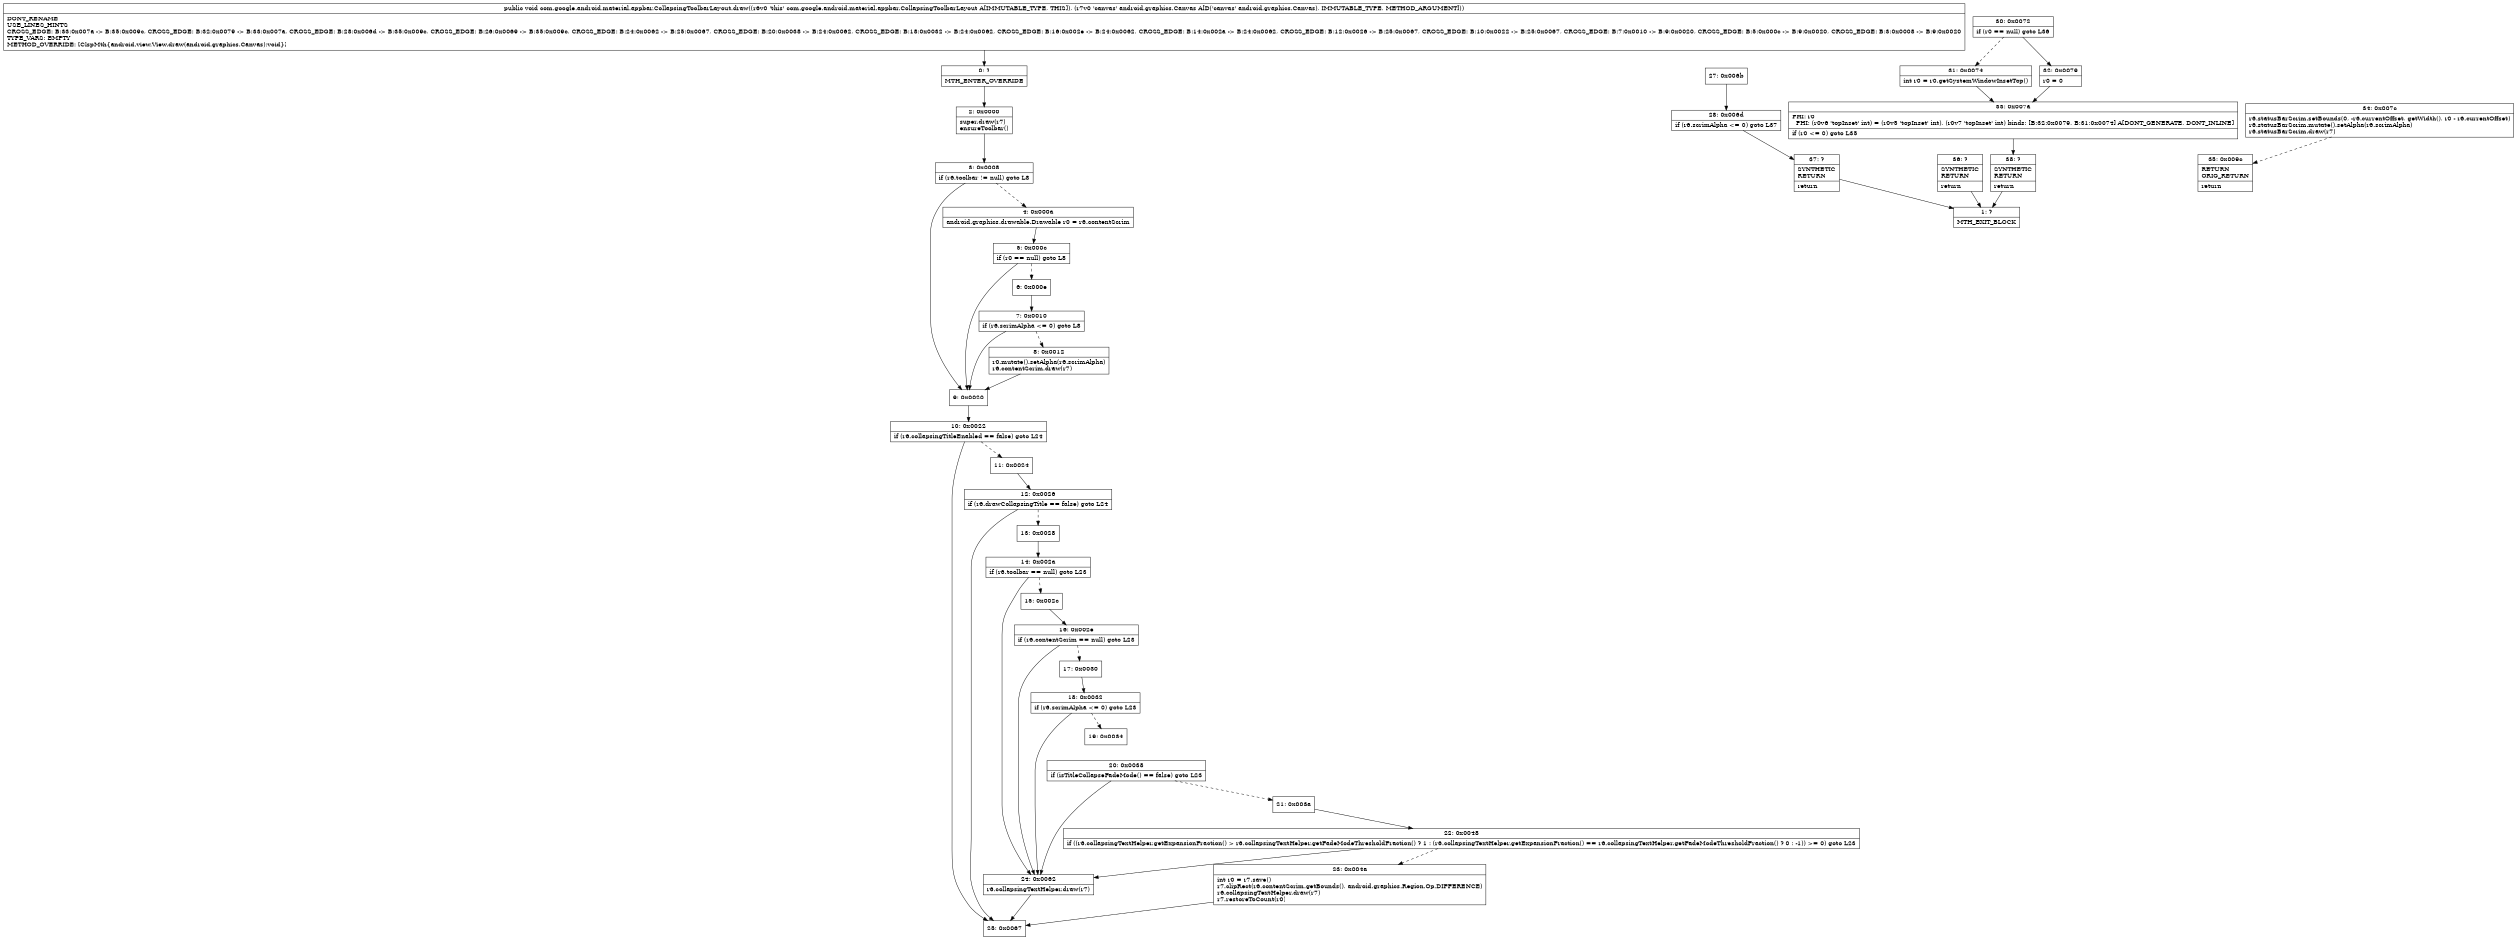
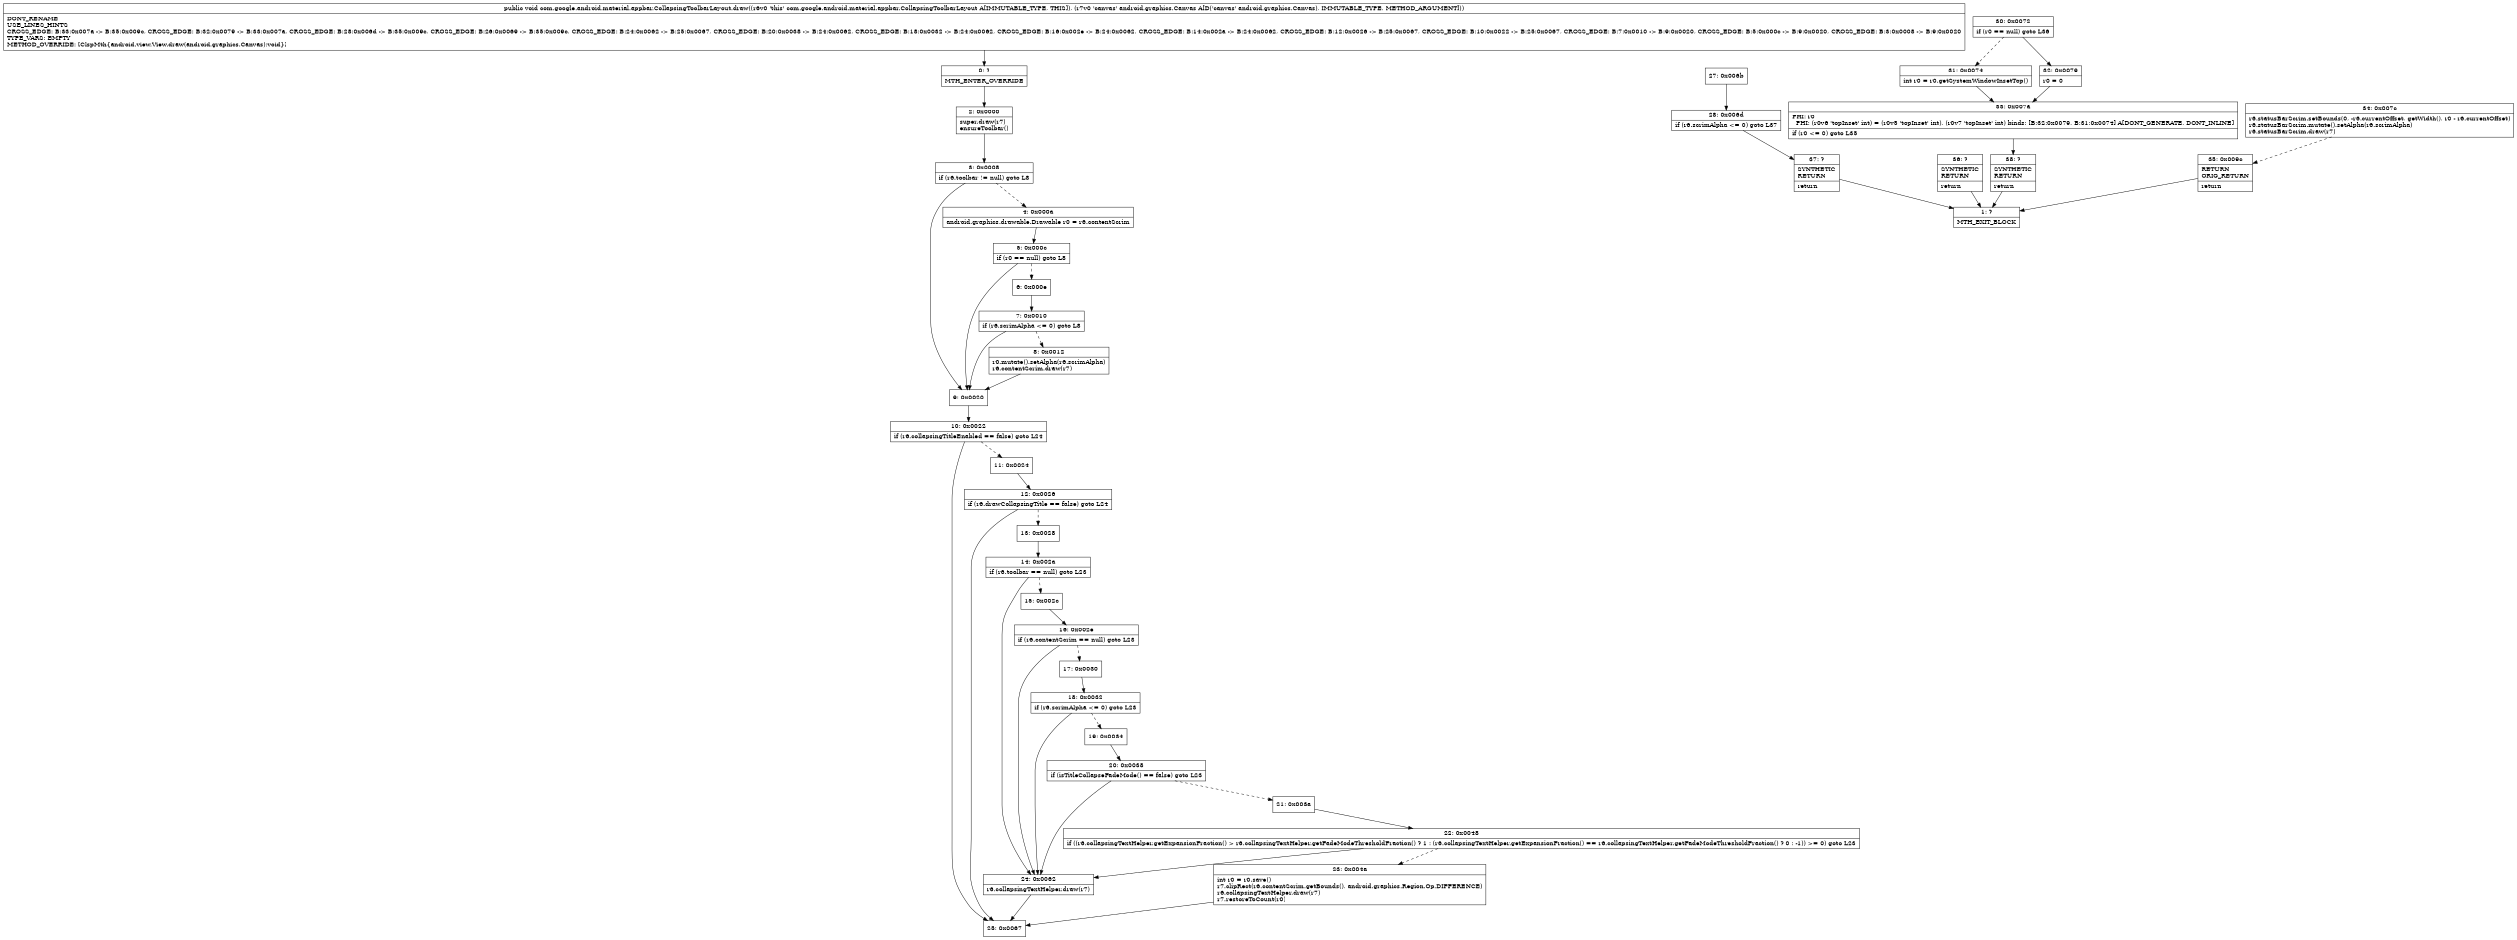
none -> (2111, 194)
none -> (1114, 751)
(1244, 880) -> (1244, 880)
